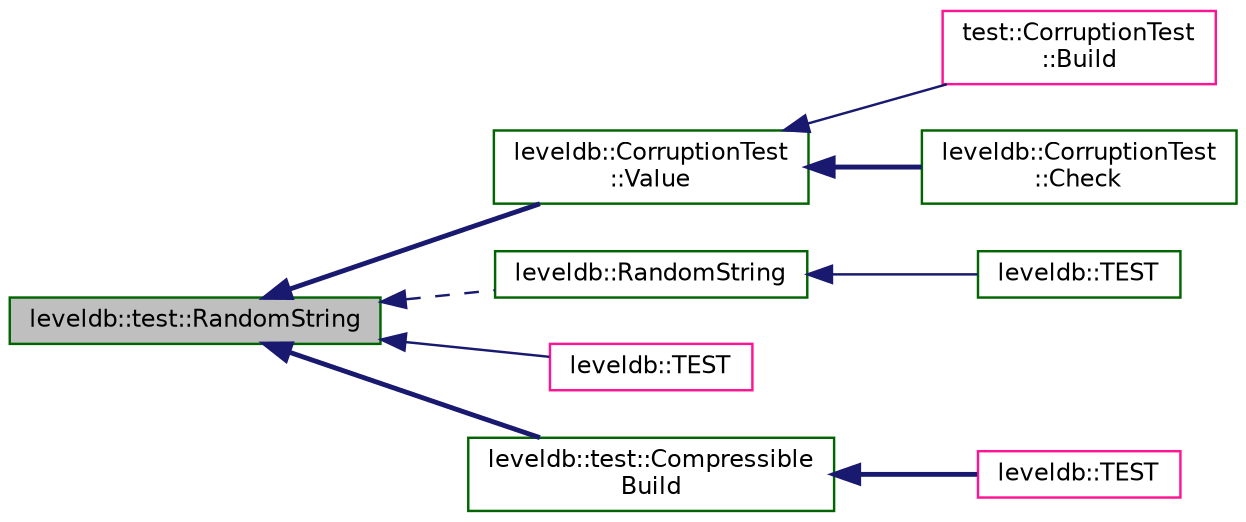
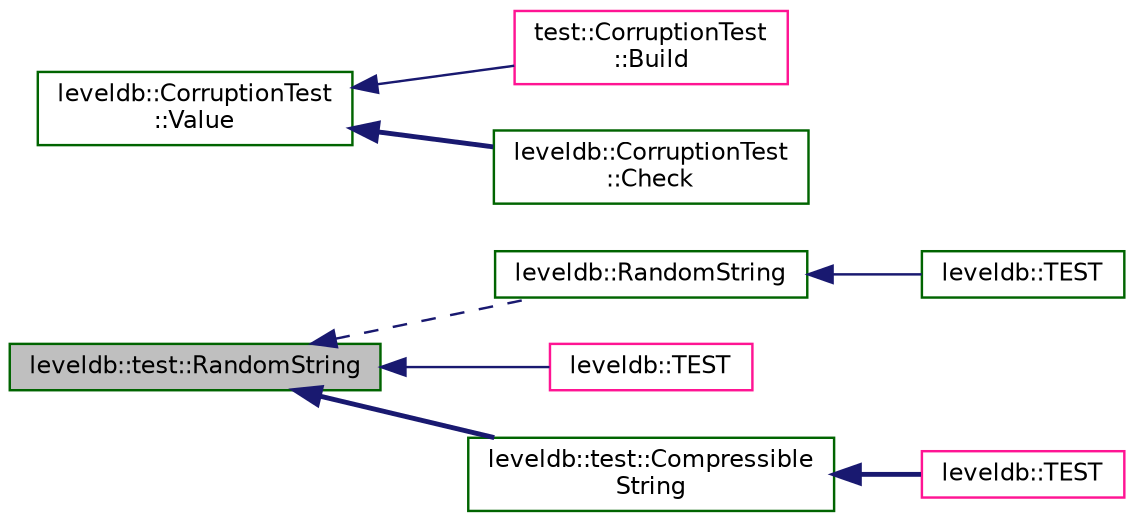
(414, 246) -> none
(651, 474) -> (651, 474)
